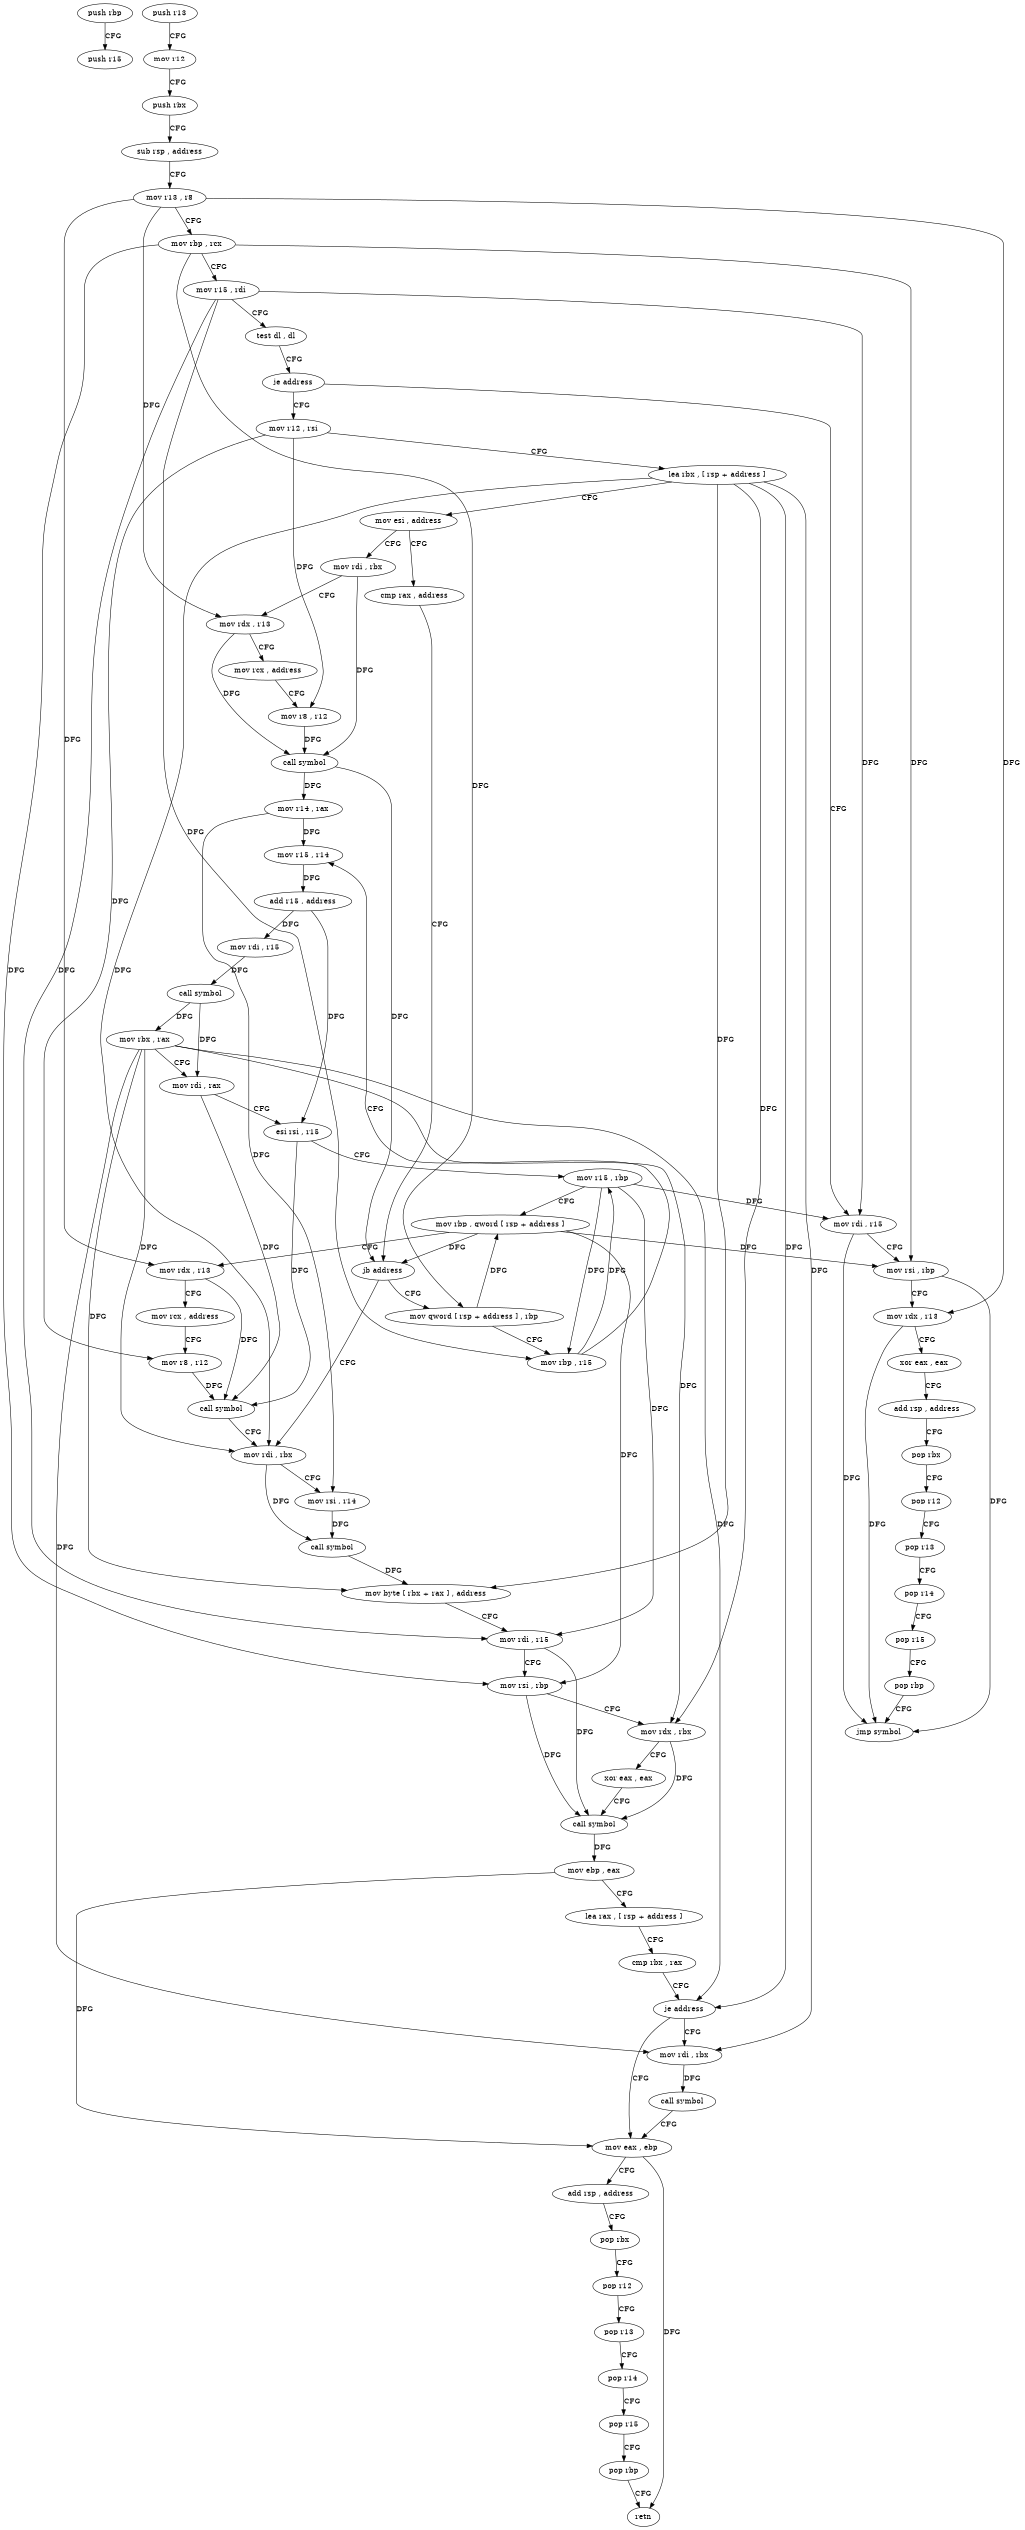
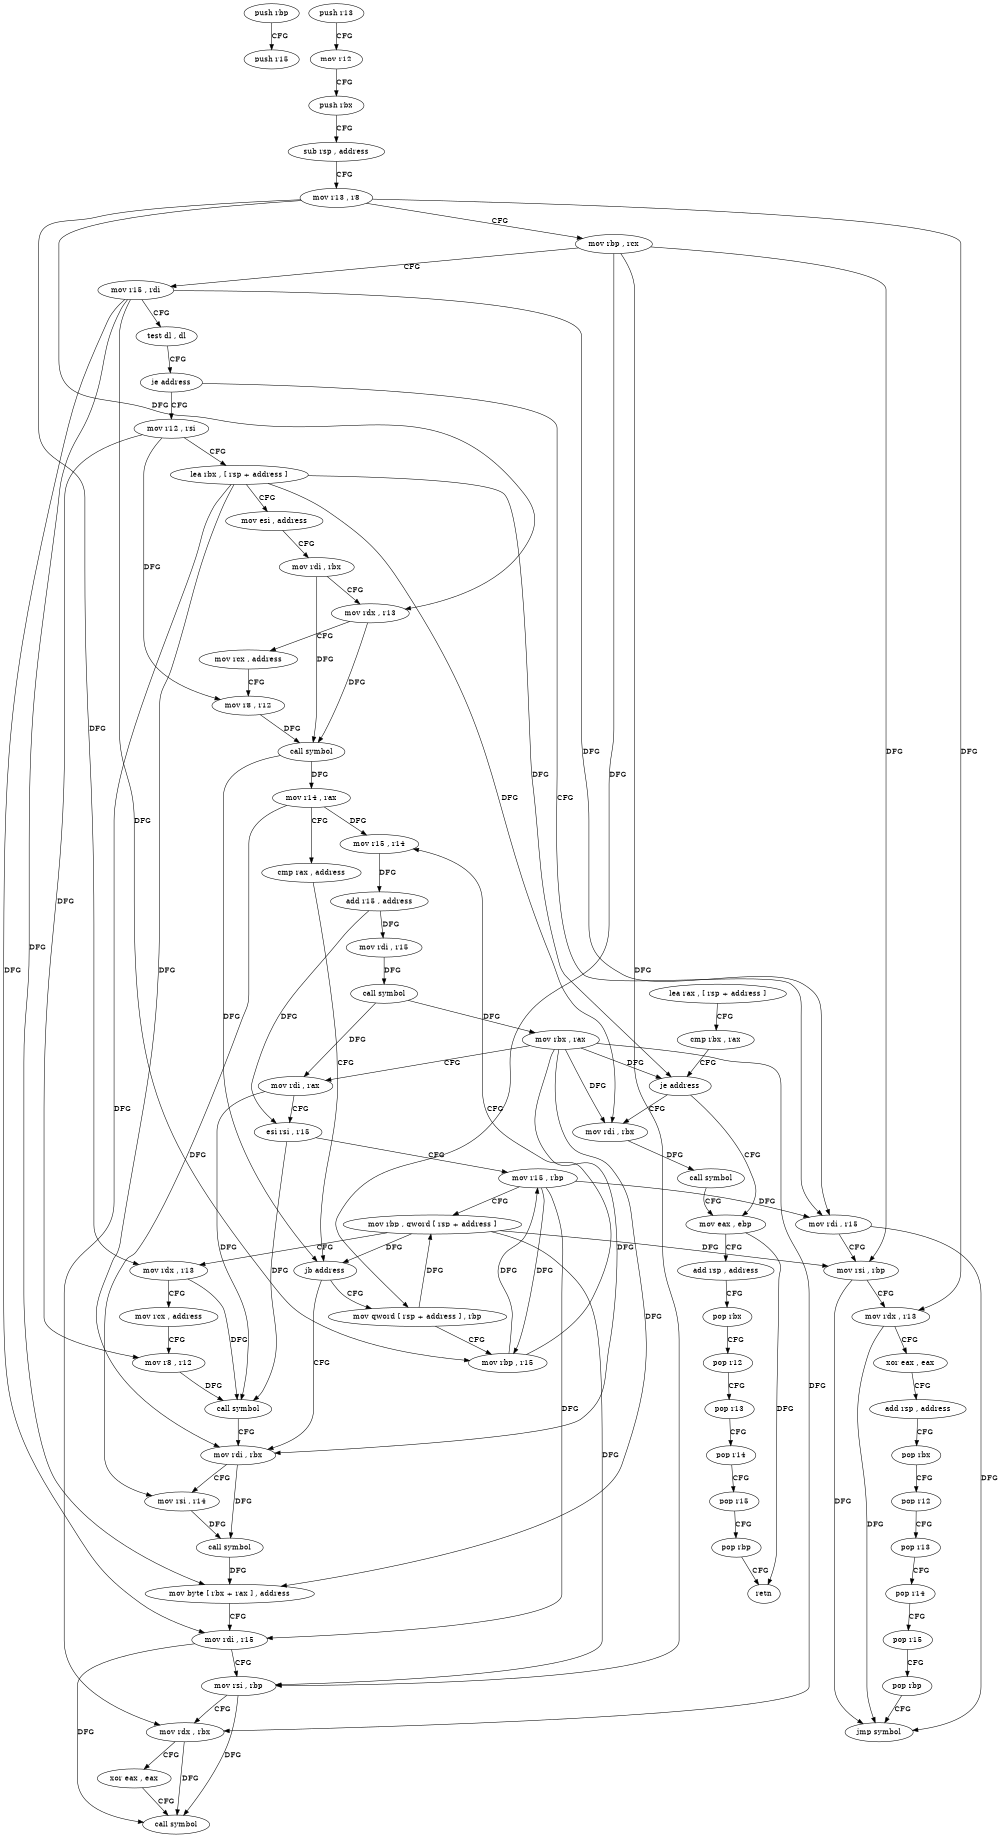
(411, 556) -> (311, 833)
(717, 1125) -> (29, 974)
(594, 1871) -> none
